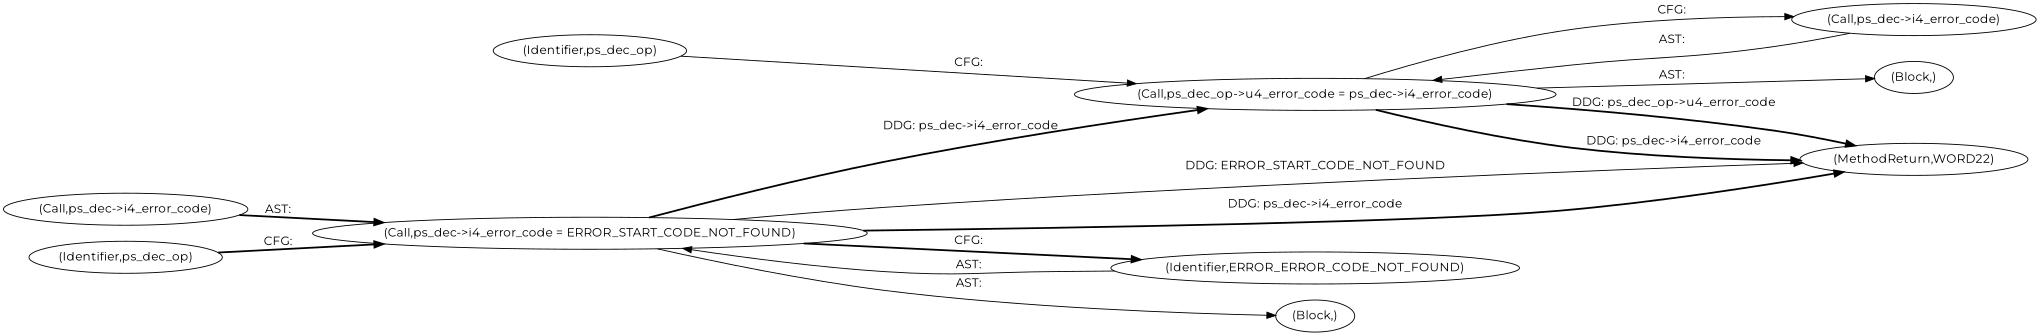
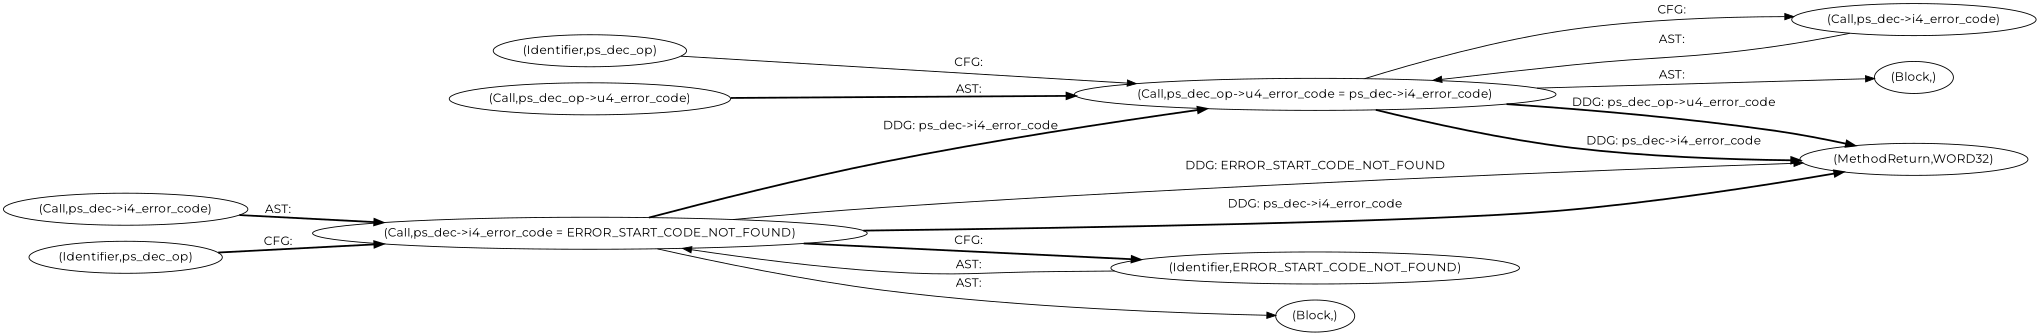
none -> (590, 99)
(1914, 159) -> (1914, 159)
(1315, 268) -> (1315, 268)
